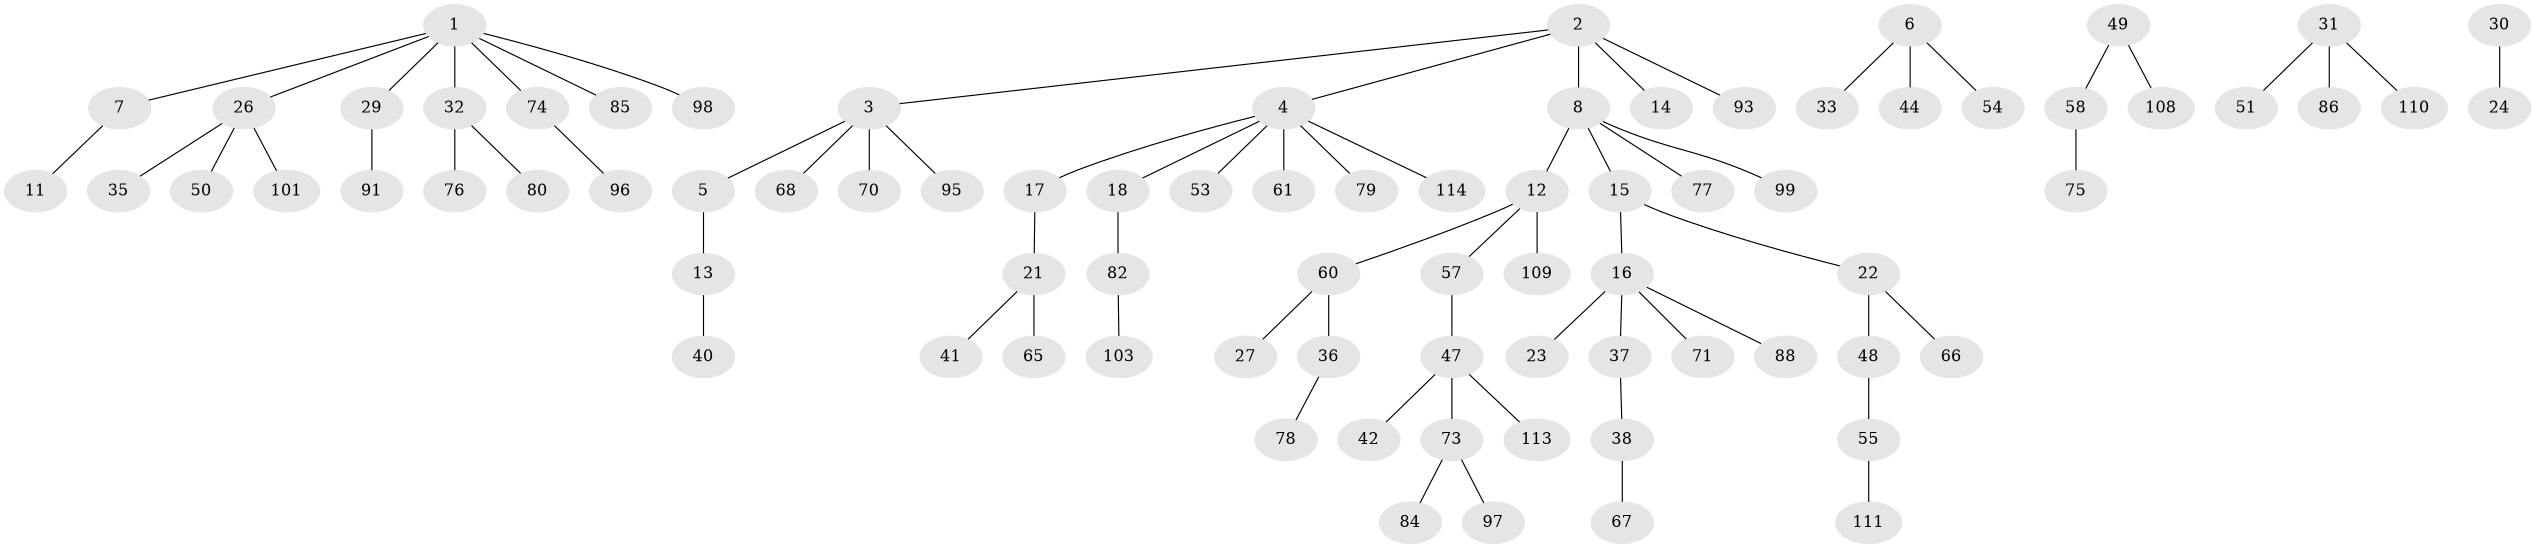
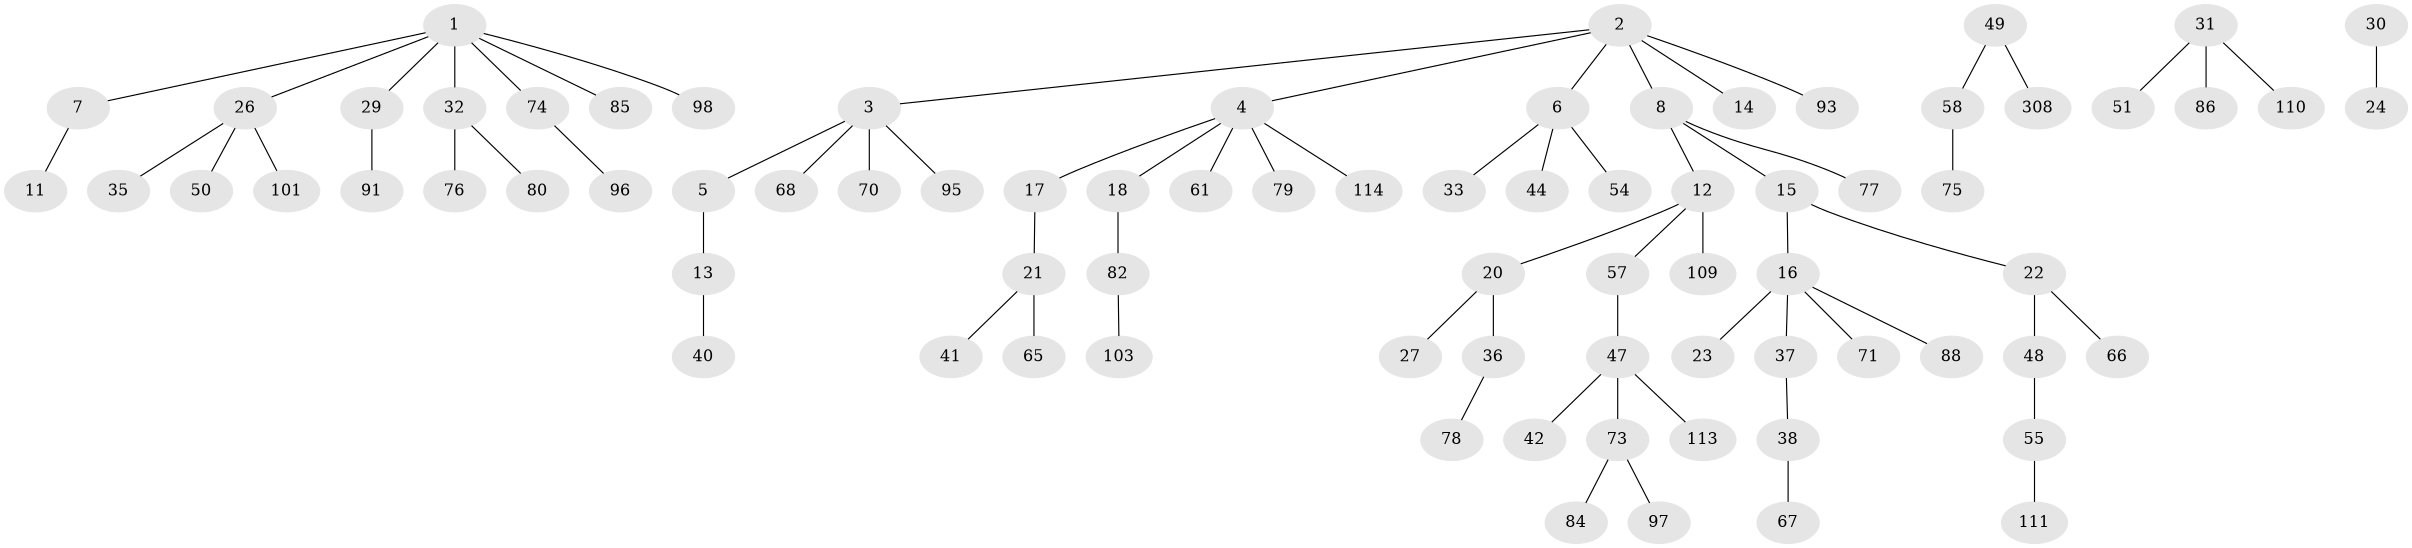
none -> (1589, 67)
(2161, 108) -> (2038, 108)
(1201, 191) -> none
(1786, 191) -> none
(1329, 274) -> (1493, 274)
